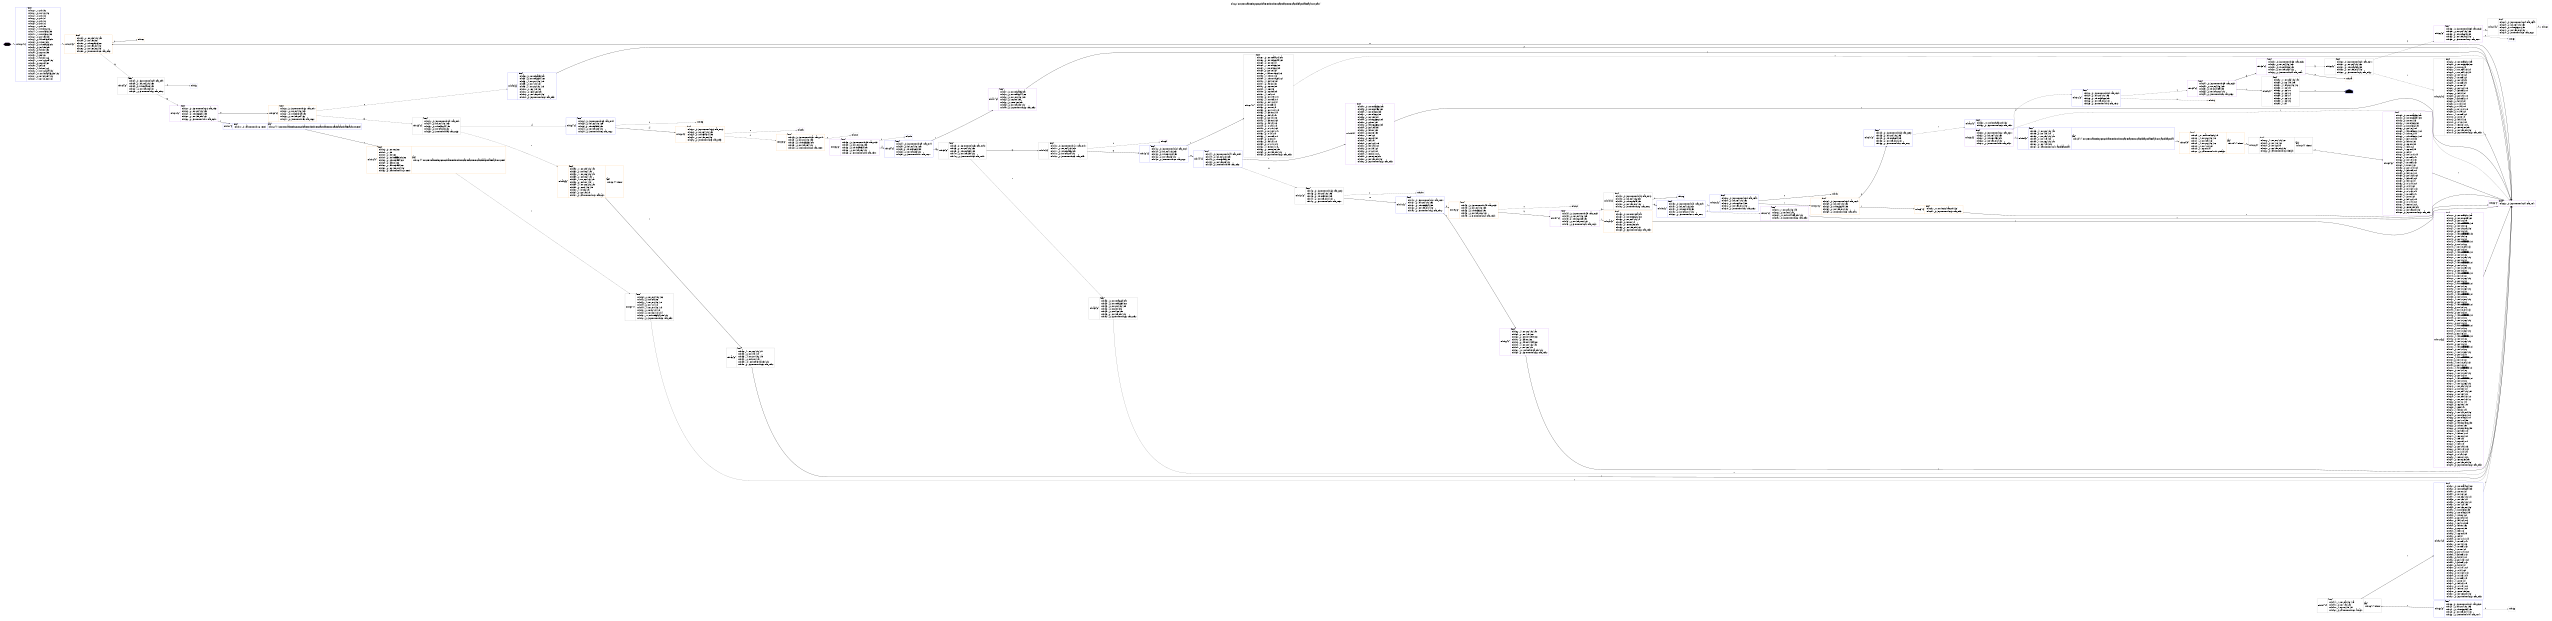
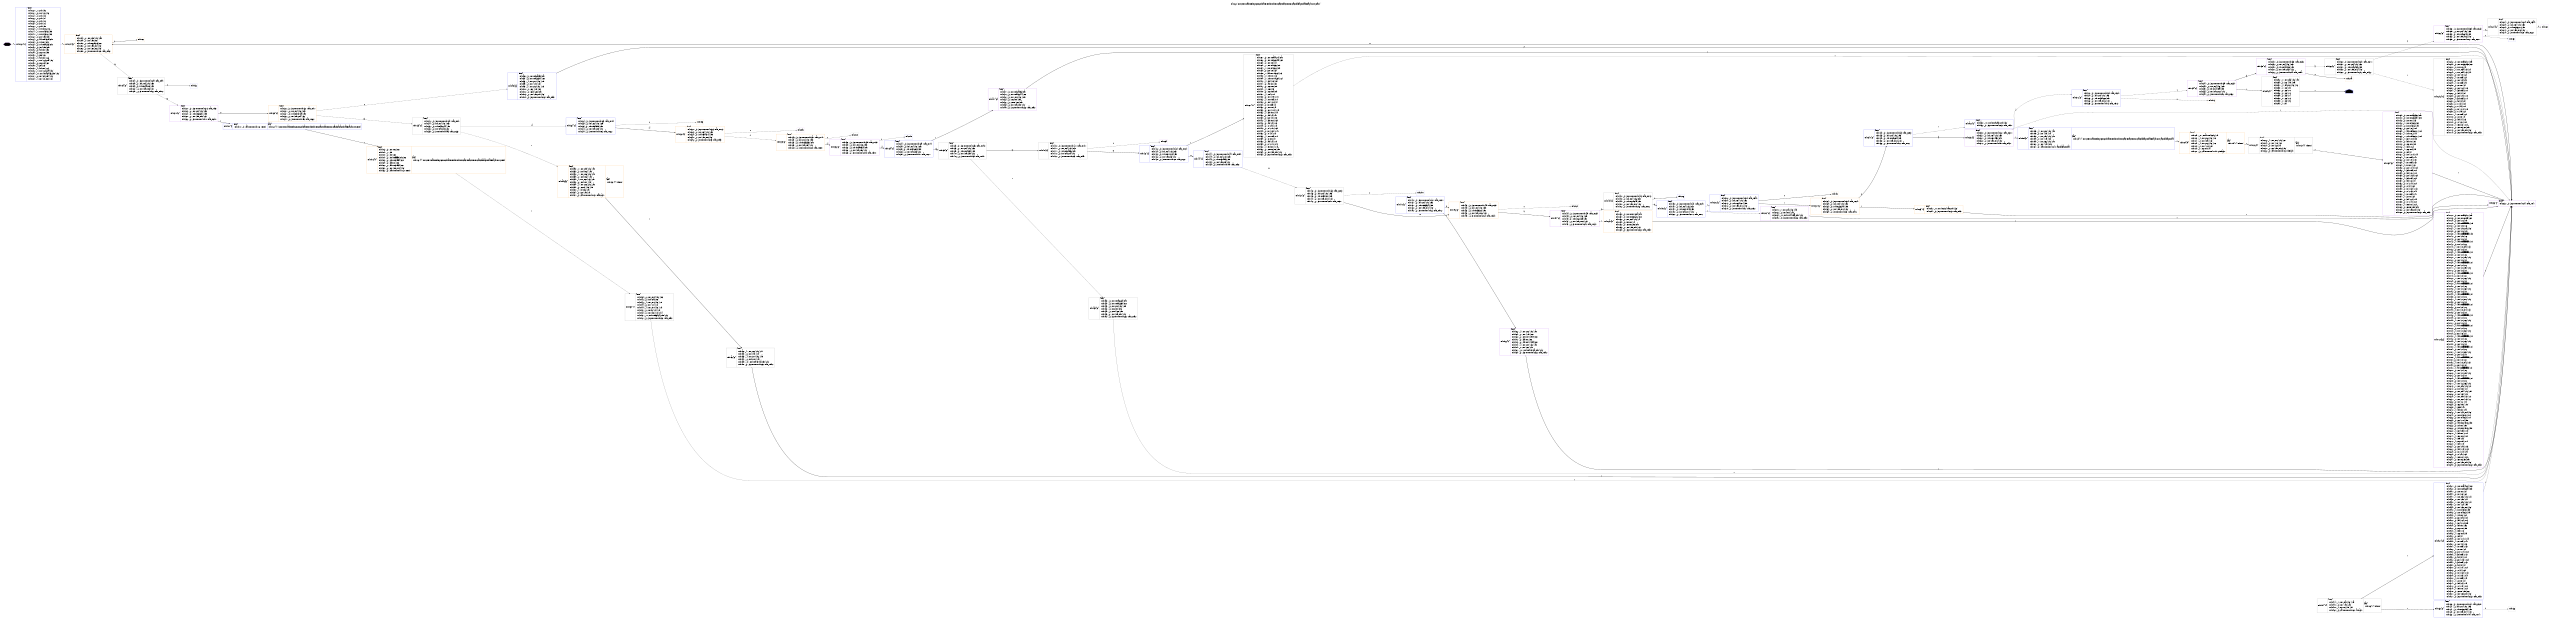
(1370, 134) -> none
none -> (1938, 138)
none -> (827, 145)
(2499, 165) -> none
(1369, 200) -> (1395, 215)
(1601, 220) -> (1602, 222)
(2408, 607) -> (2407, 610)
